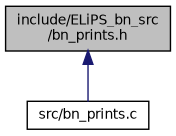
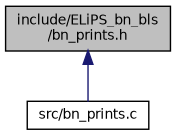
(88, 29) -> (88, 29)
